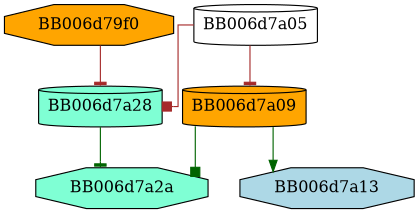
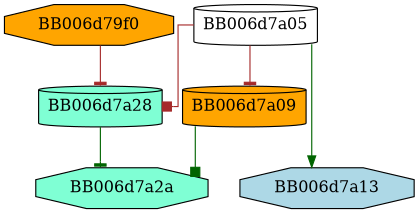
(273, 144) -> (312, 100)
